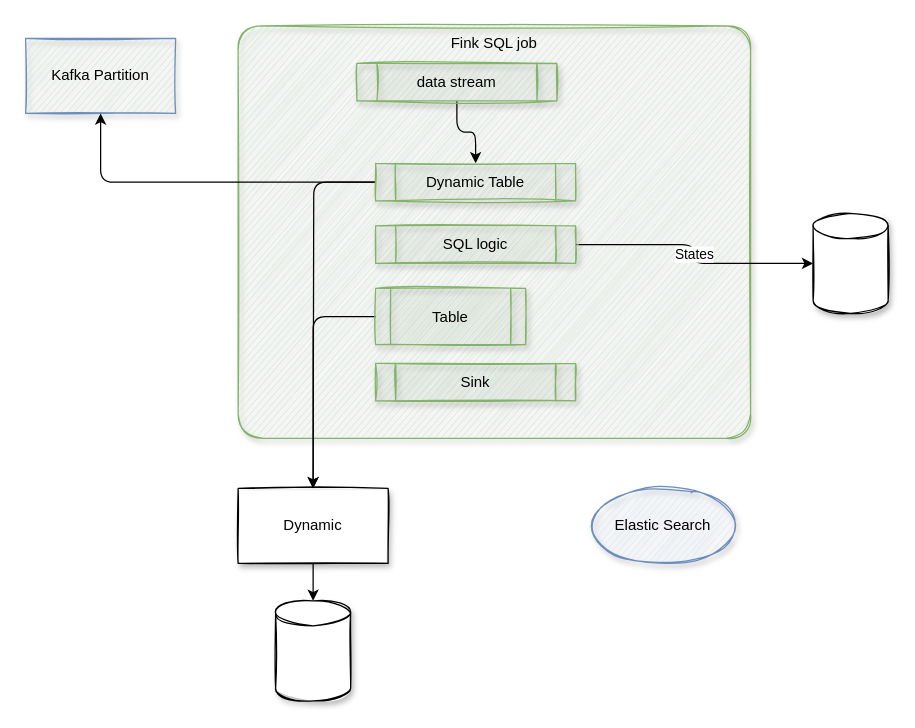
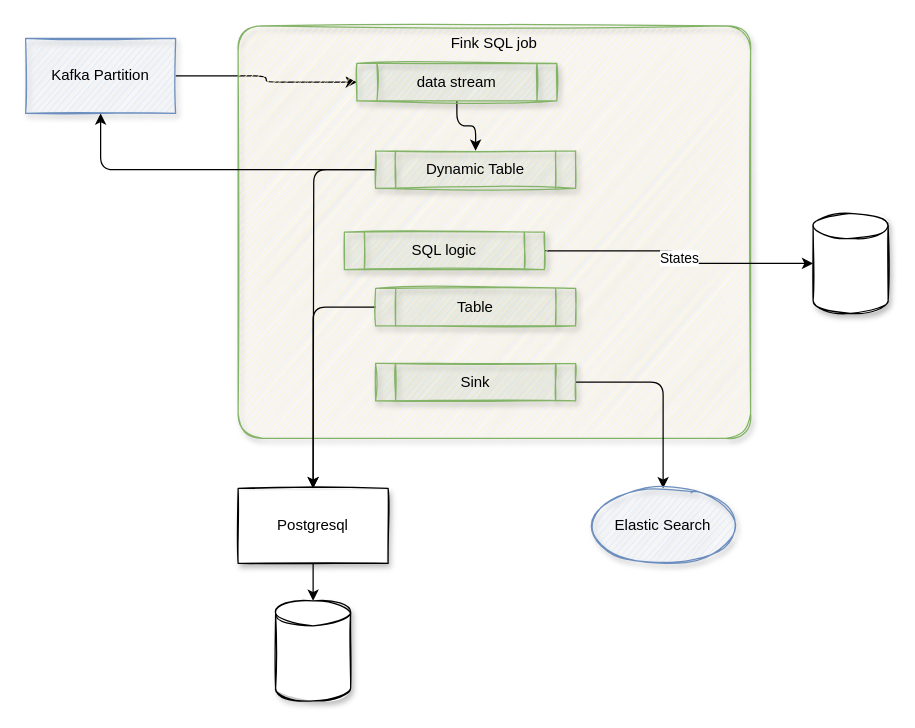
(494, 43) -> (494, 43)
(101, 76) -> (101, 76)
none -> (207, 76)
(476, 182) -> (476, 169)
(476, 244) -> (444, 251)
(451, 316) -> (476, 307)
none -> (663, 459)
(313, 526) -> (313, 526)
